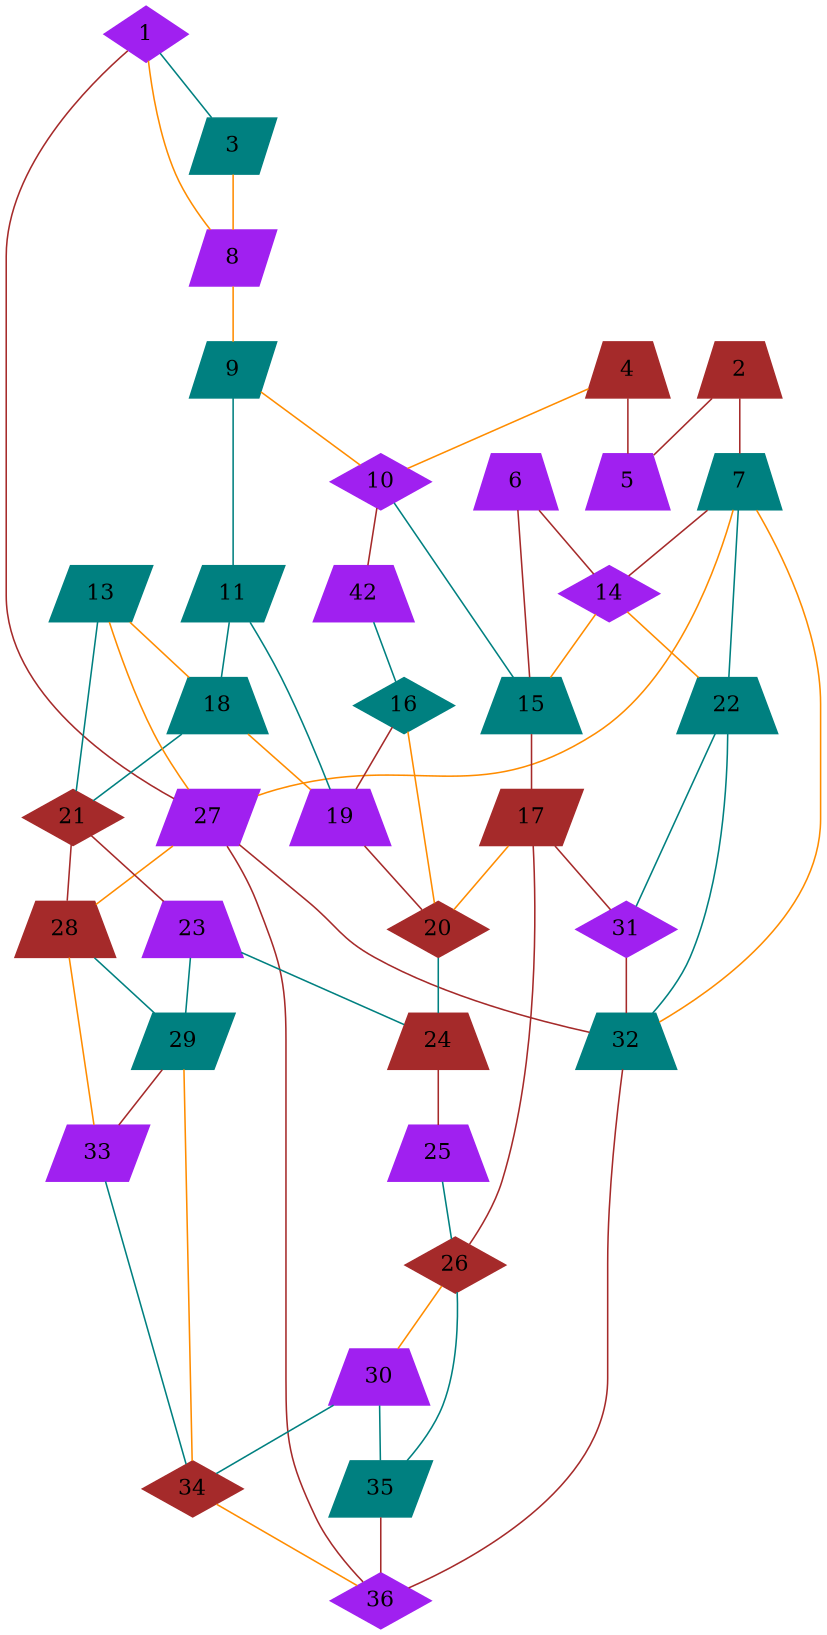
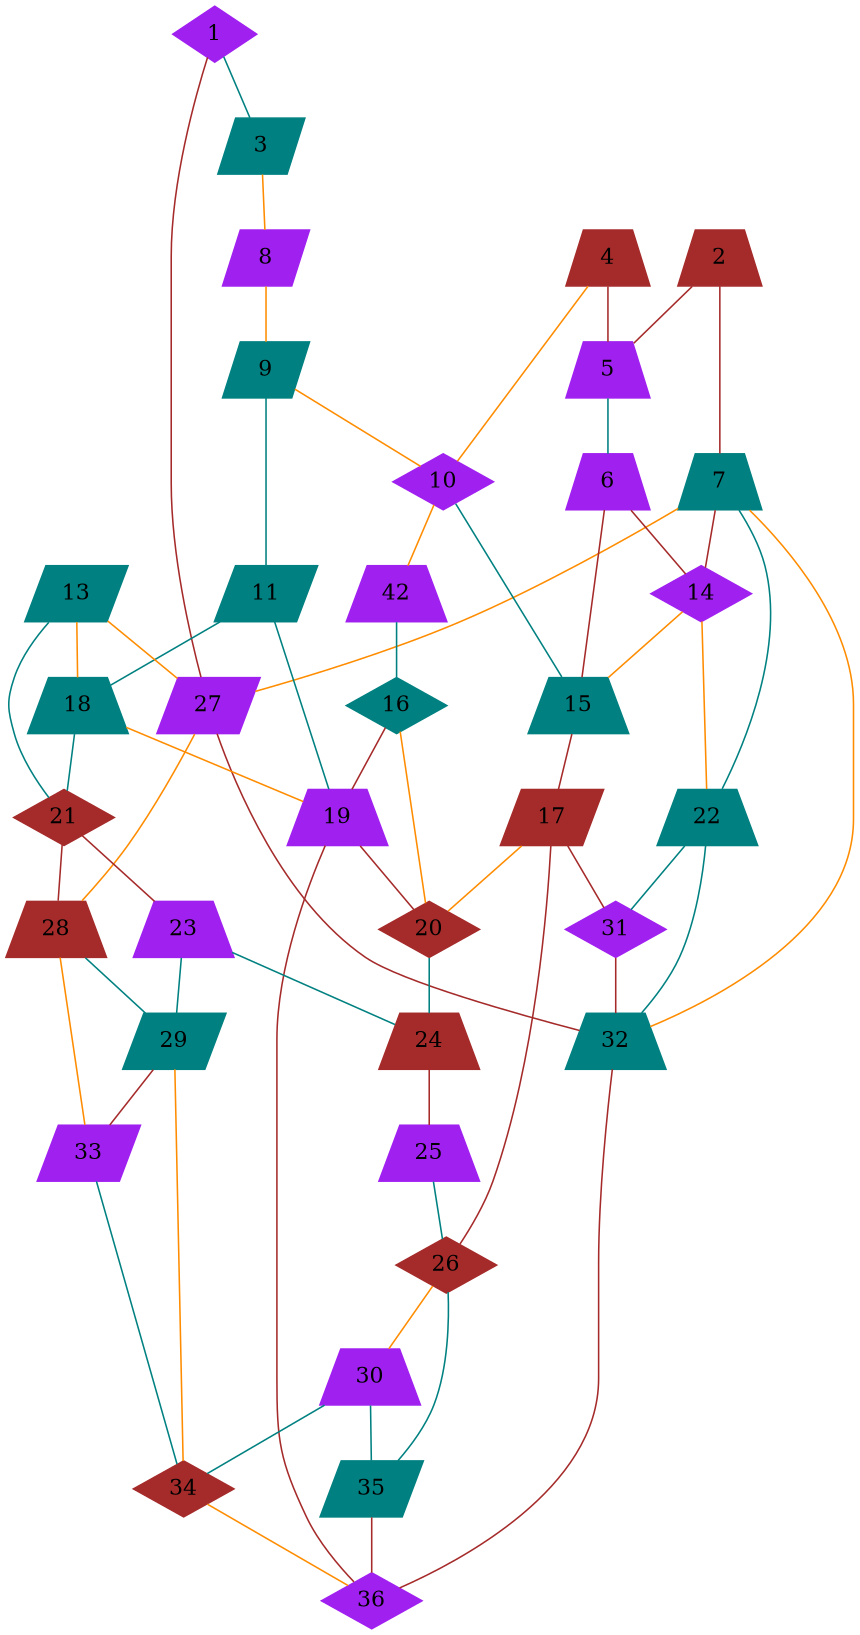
(167, 150) -> none
none -> (608, 426)
(372, 537) -> (421, 535)
(286, 1218) -> (277, 1221)
